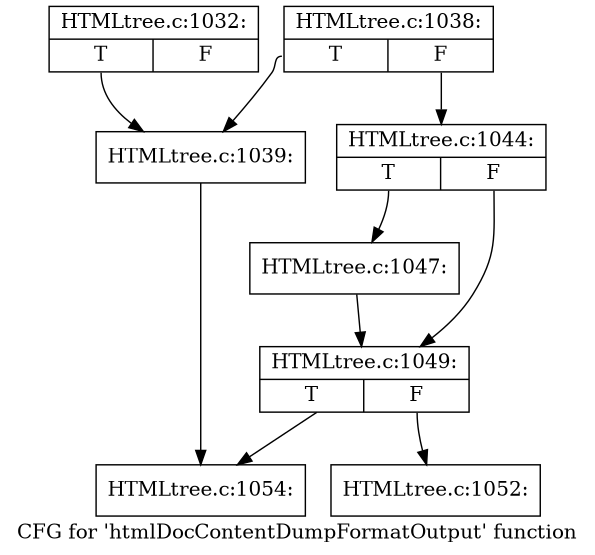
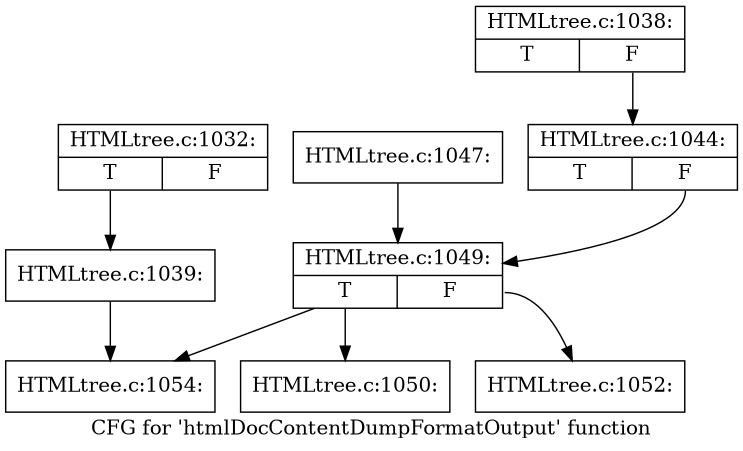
(259, 89) -> none
(386, 211) -> none
none -> (345, 387)
